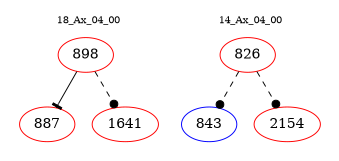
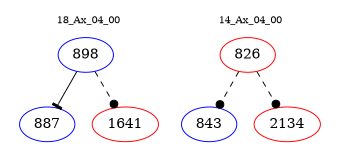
(86, 55) -> (86, 55)
(47, 124) -> (47, 124)
(287, 124) -> (287, 124)
